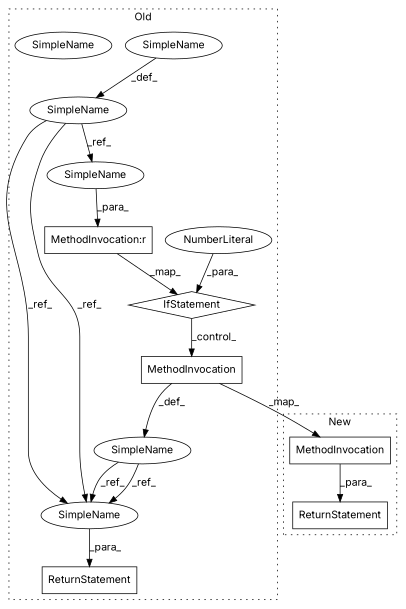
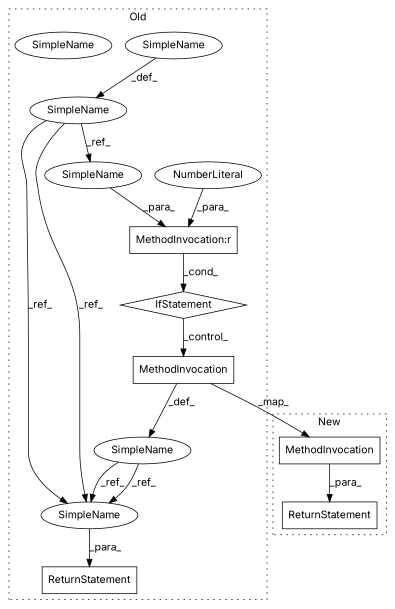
(206, 270) -> (197, 204)
(166, 273) -> (201, 273)
